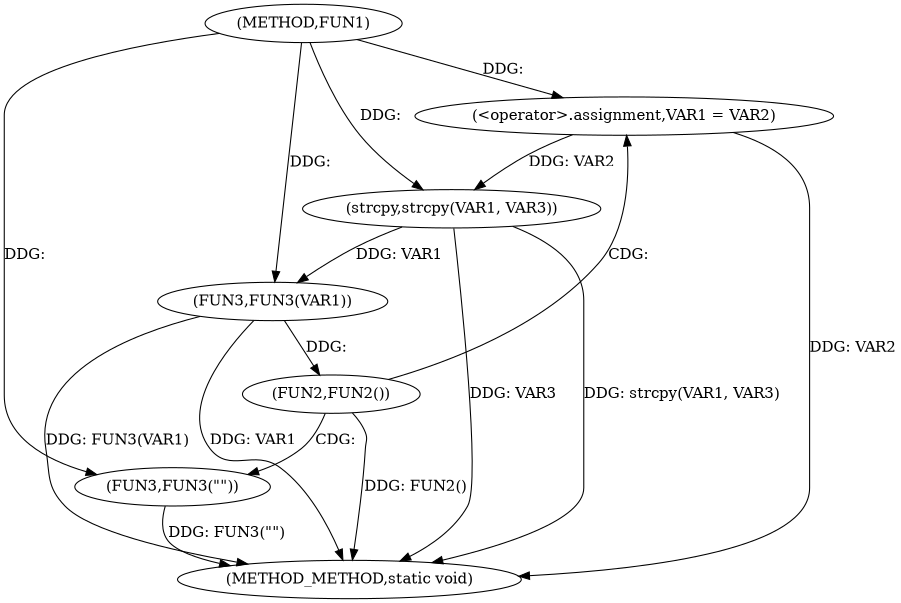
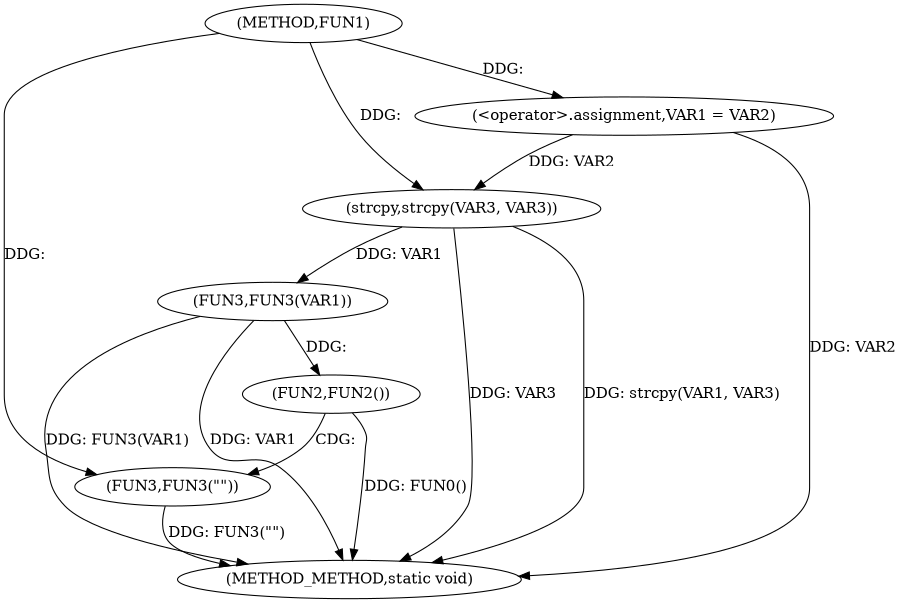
(289, 157) -> none
(452, 209) -> (452, 209)
(554, 303) -> none
(416, 487) -> (416, 487)
